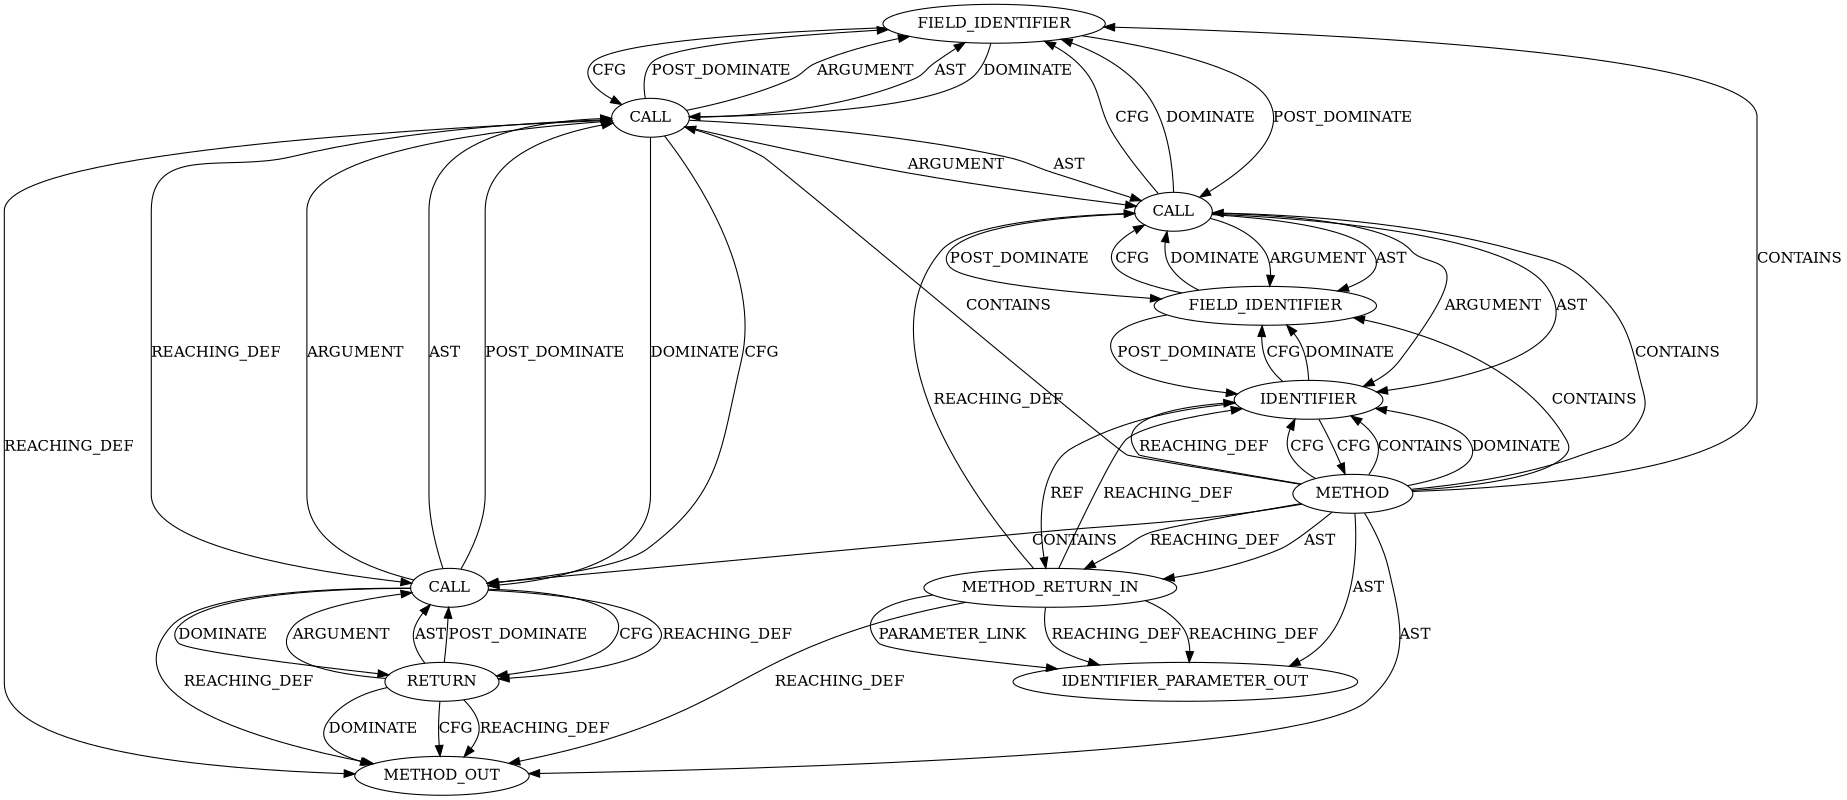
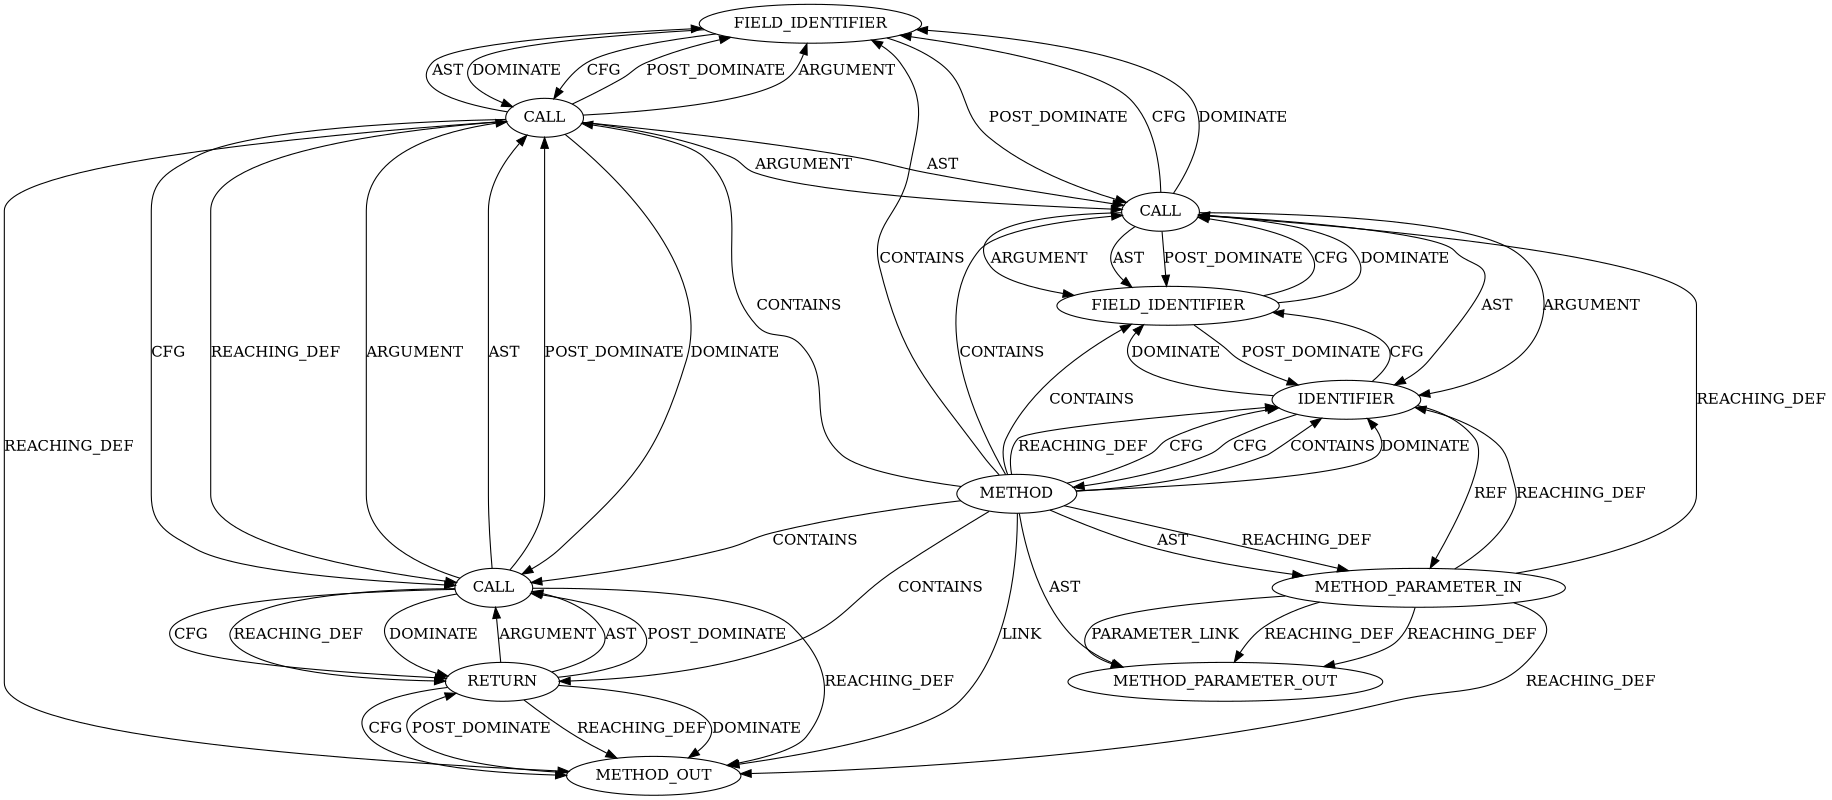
(1050, 588) -> (1419, 588)
(1415, 635) -> (1022, 635)
none -> (787, 645)
(1185, 682) -> (1225, 682)
none -> (456, 758)
